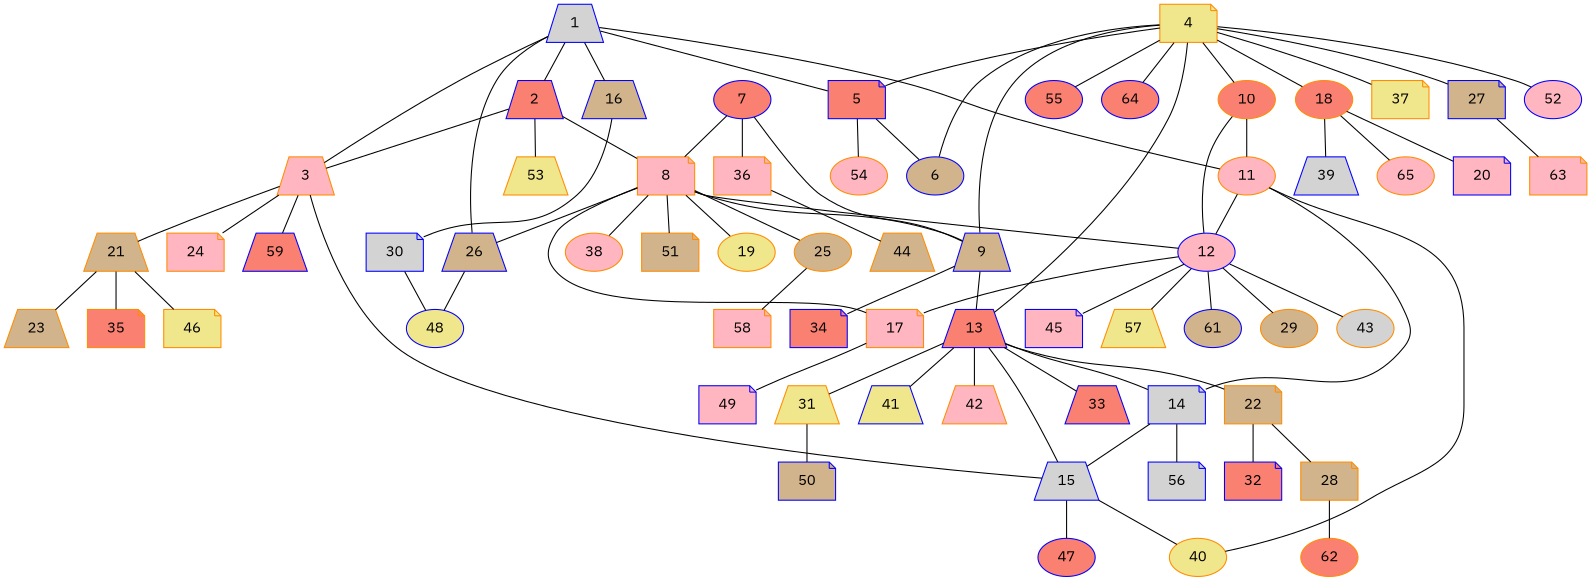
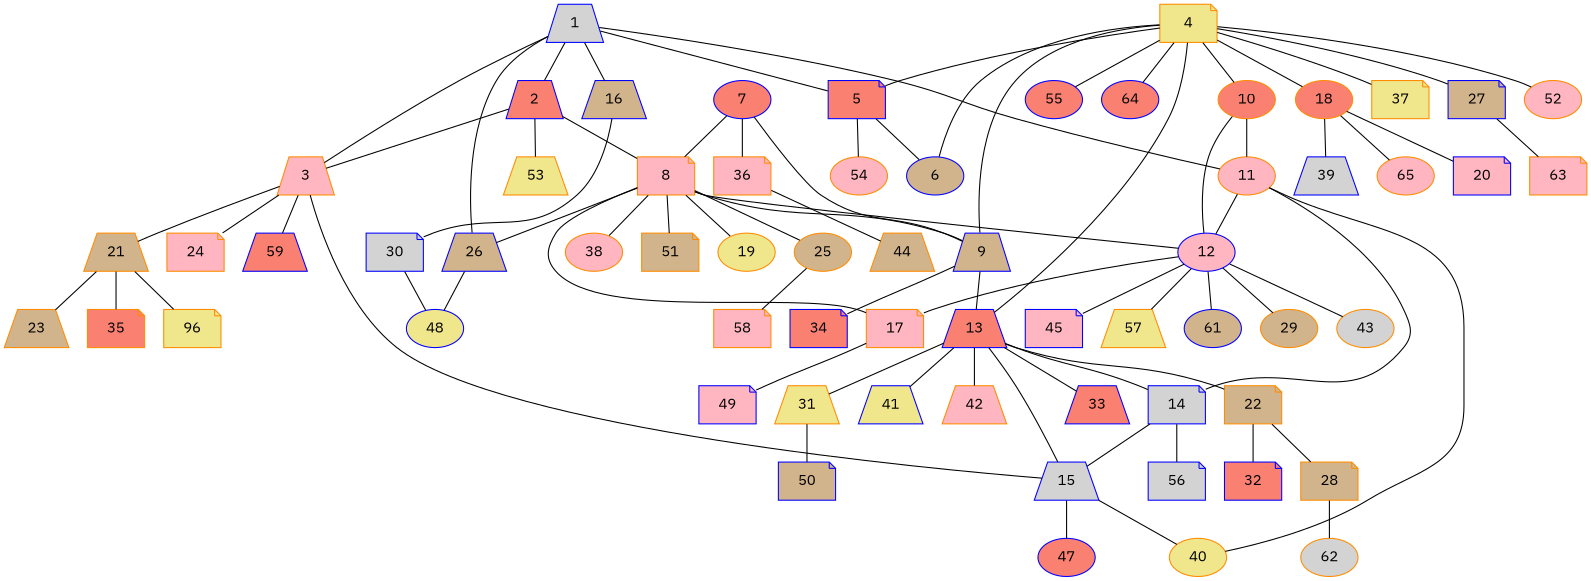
(1553, 100) -> (1553, 100)
(192, 329) -> (192, 329)
(1329, 557) -> (1329, 557)
